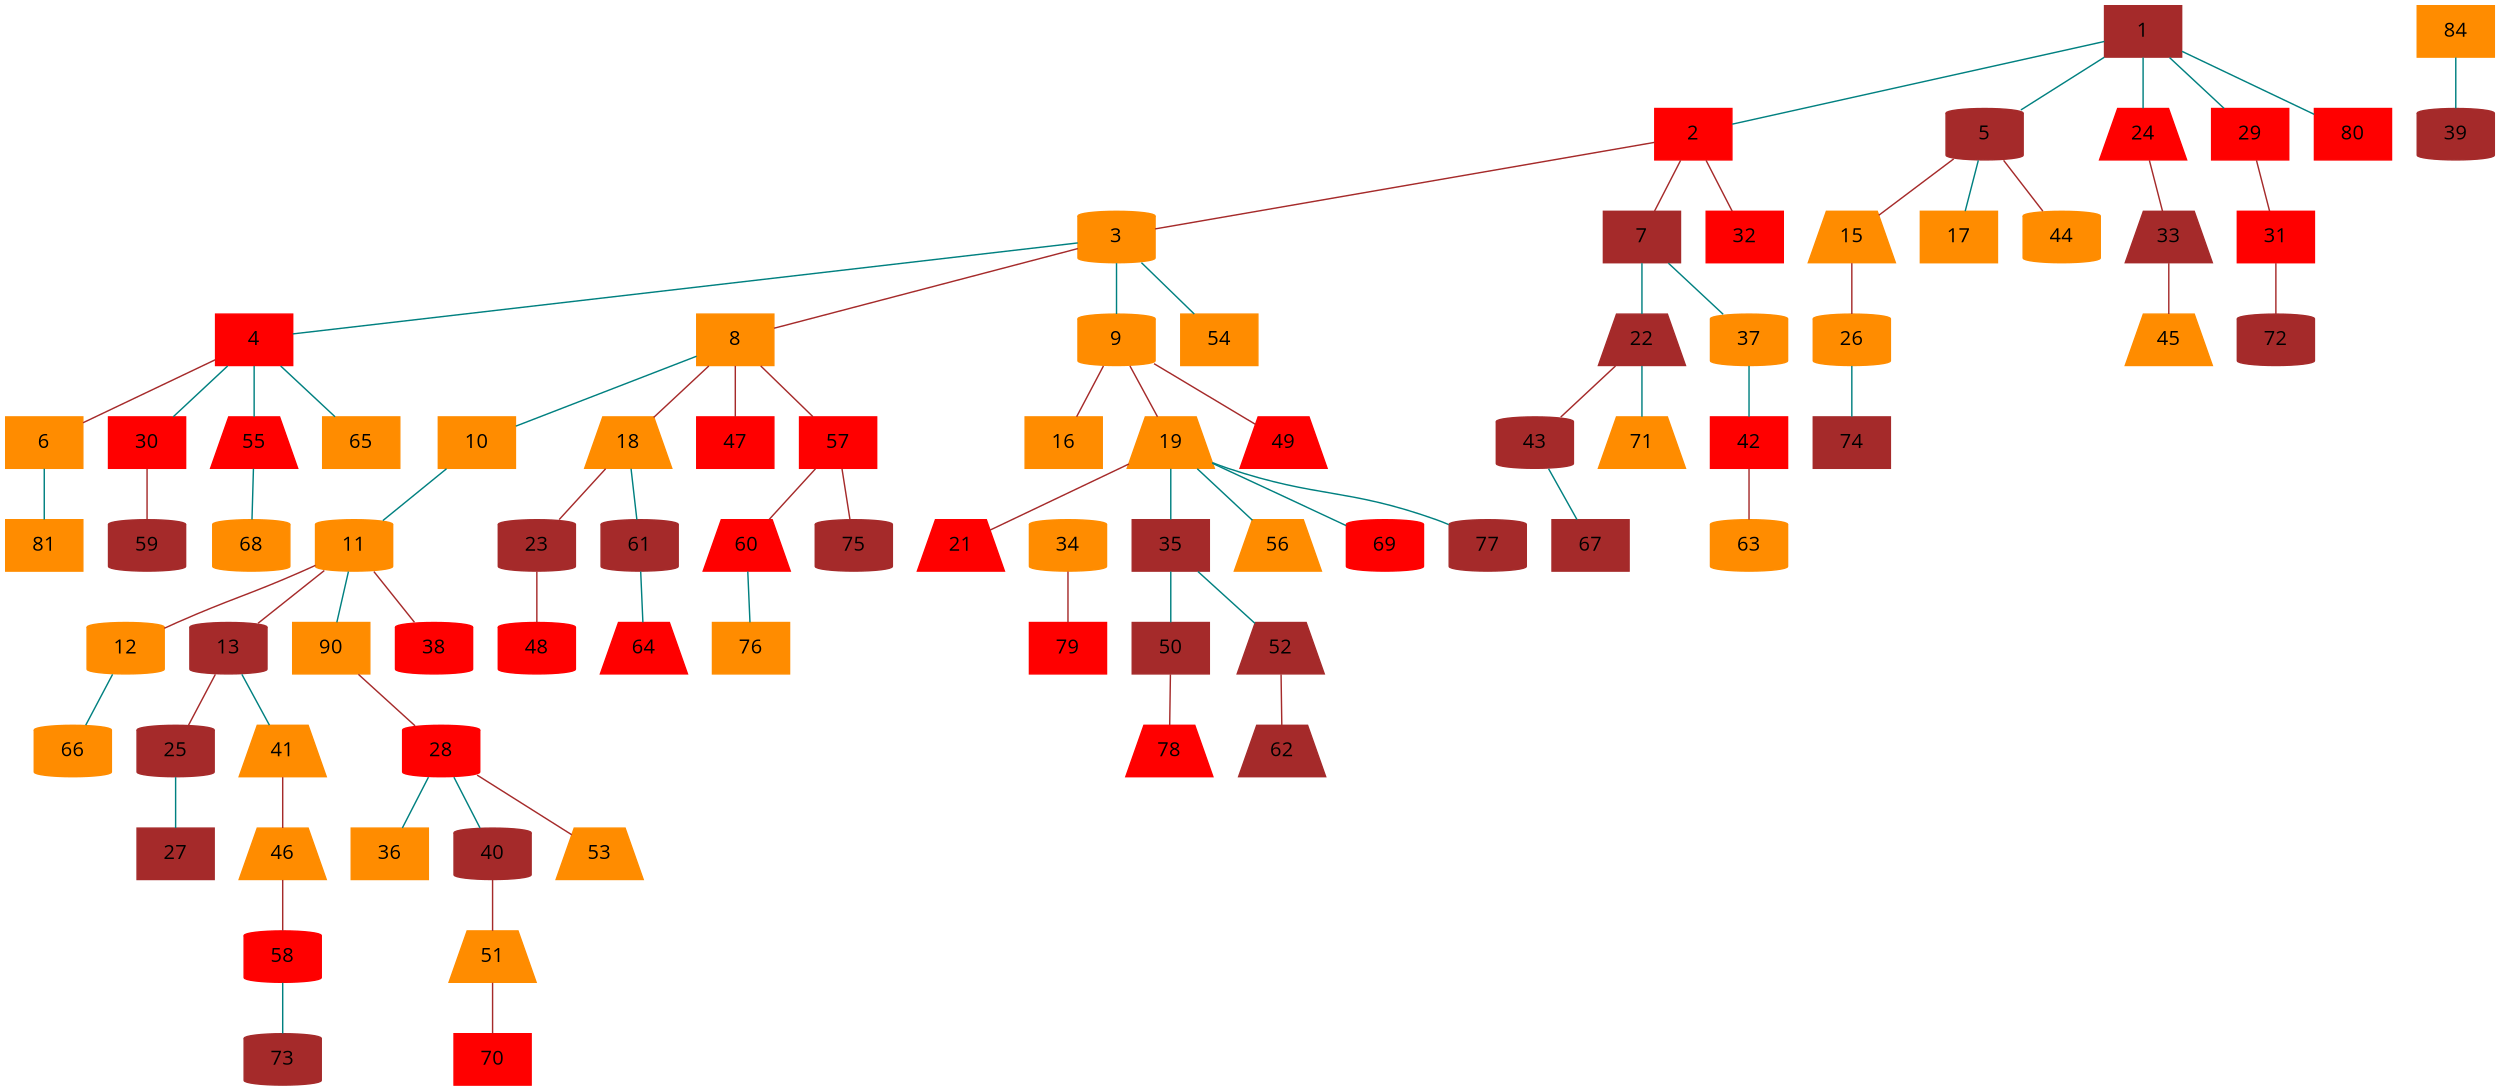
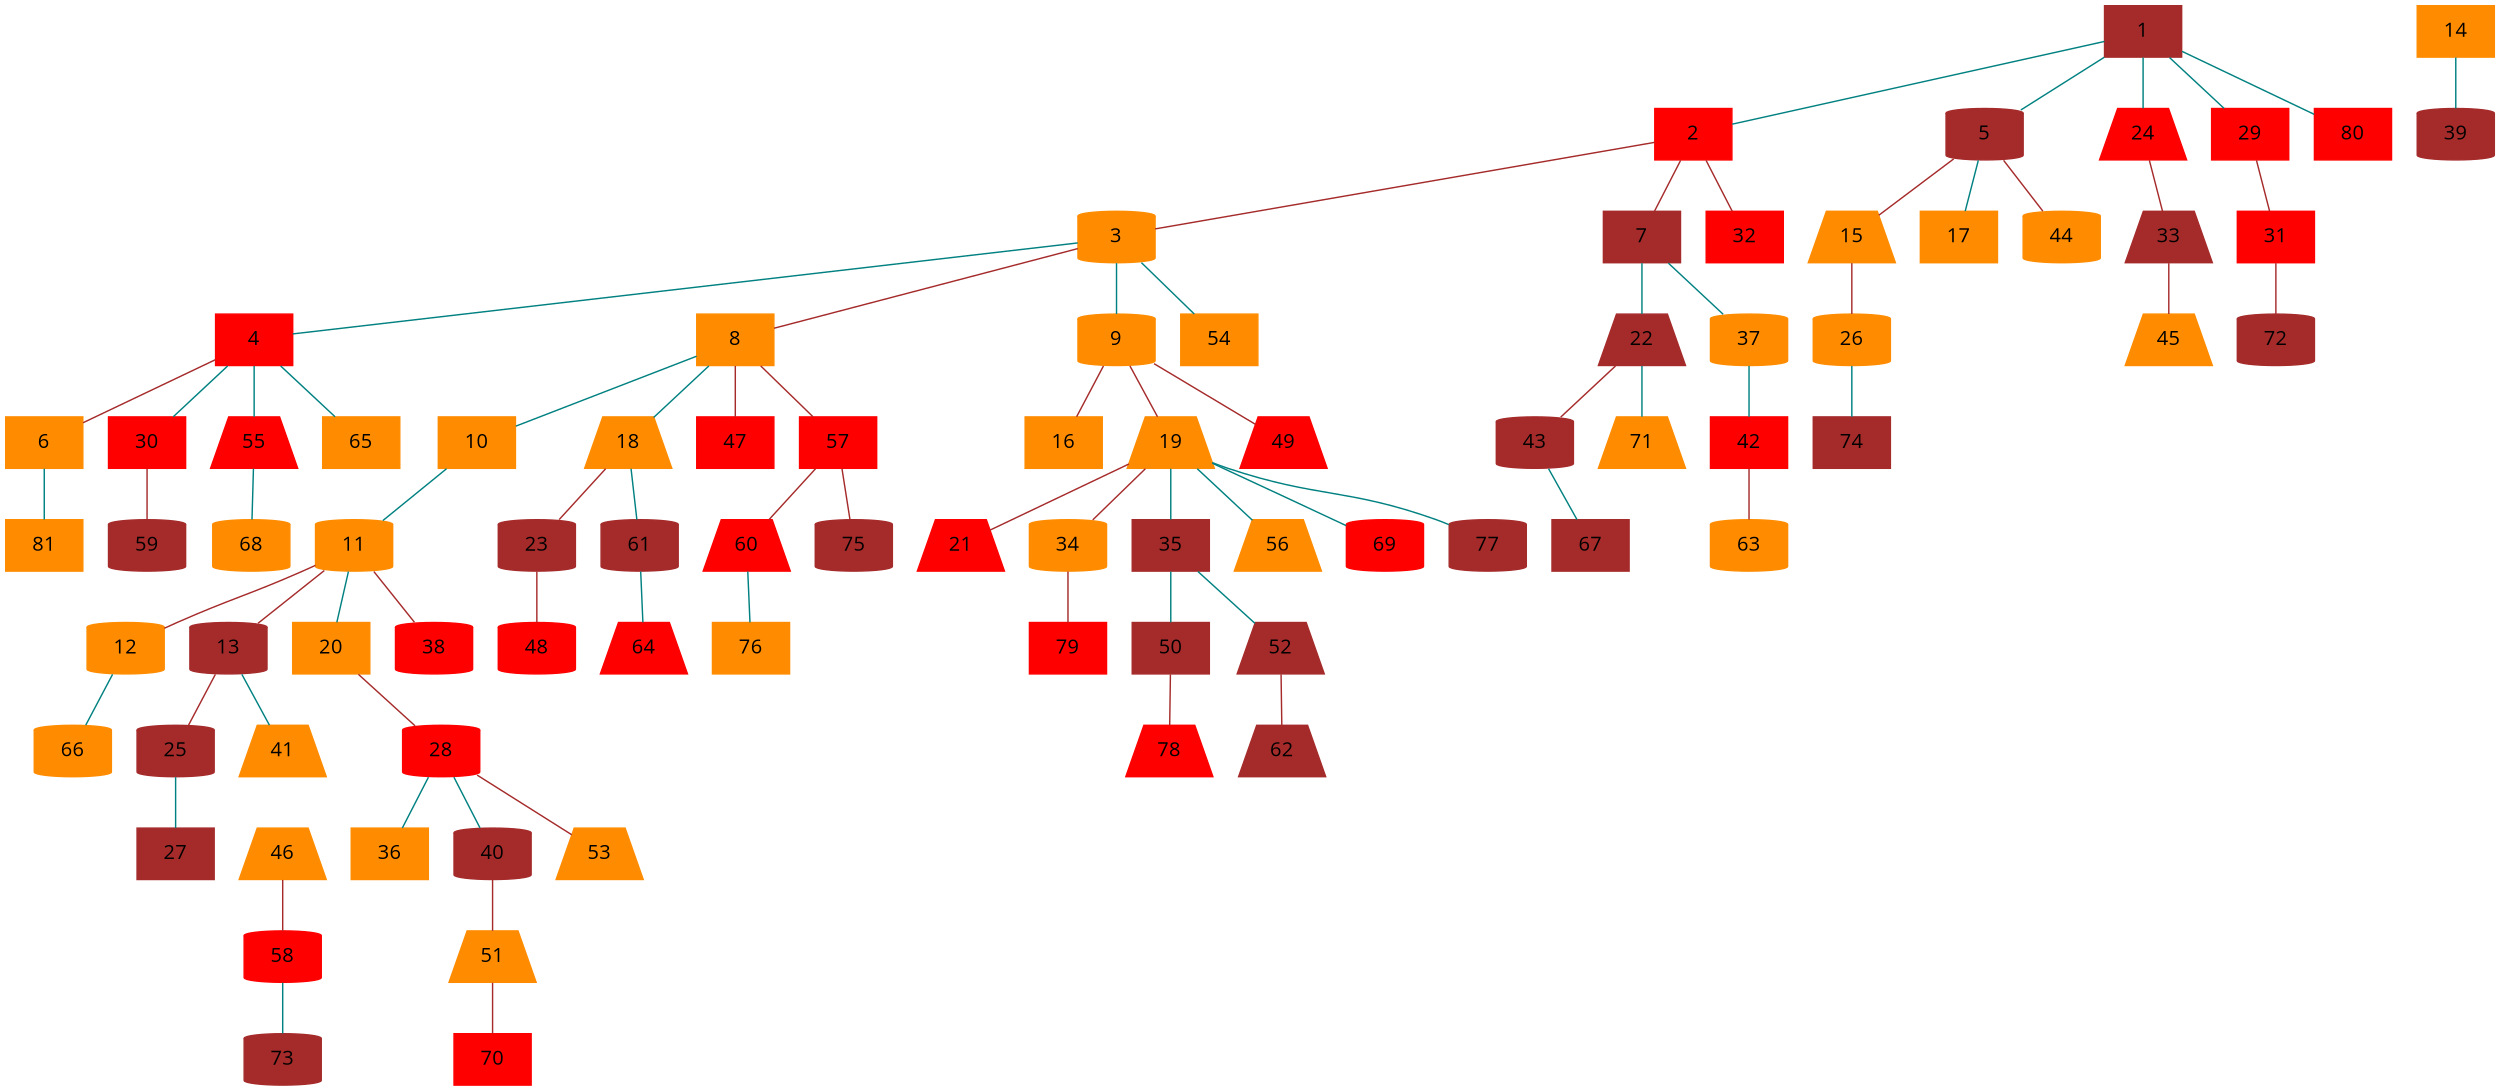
(2456, 31) -> (2456, 31)
(681, 392) -> (681, 392)
none -> (1119, 494)
(331, 648) -> (331, 648)
(283, 803) -> none
